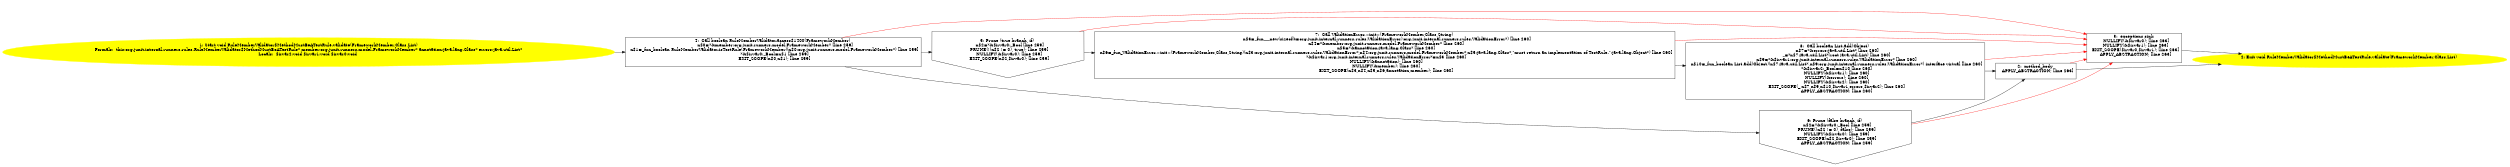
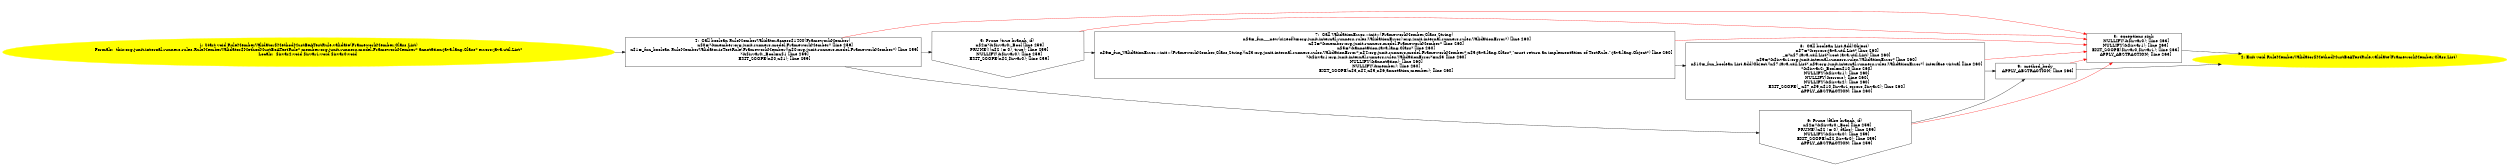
(2036, 71) -> (2036, 71)
